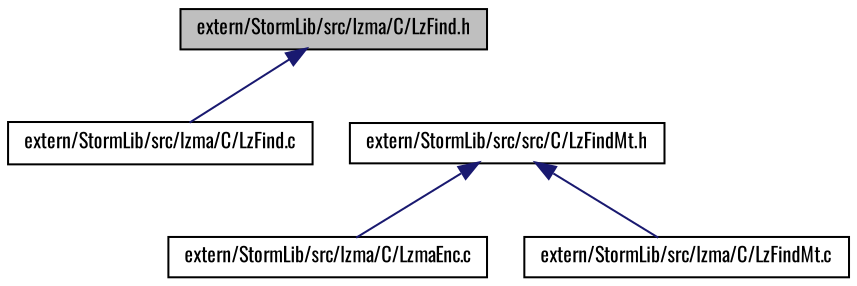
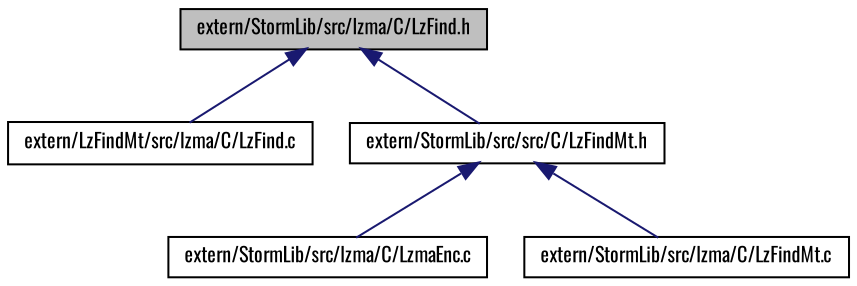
none -> (429, 92)
(160, 143) -> (160, 143)
